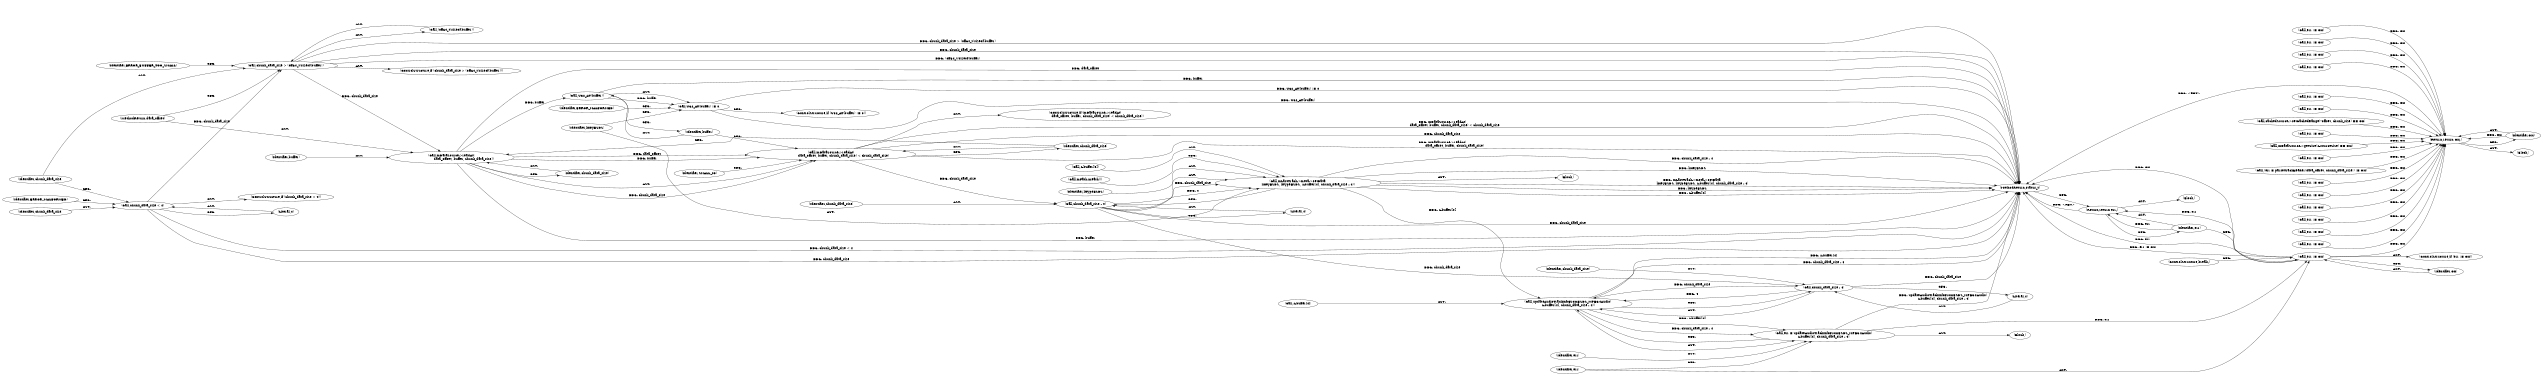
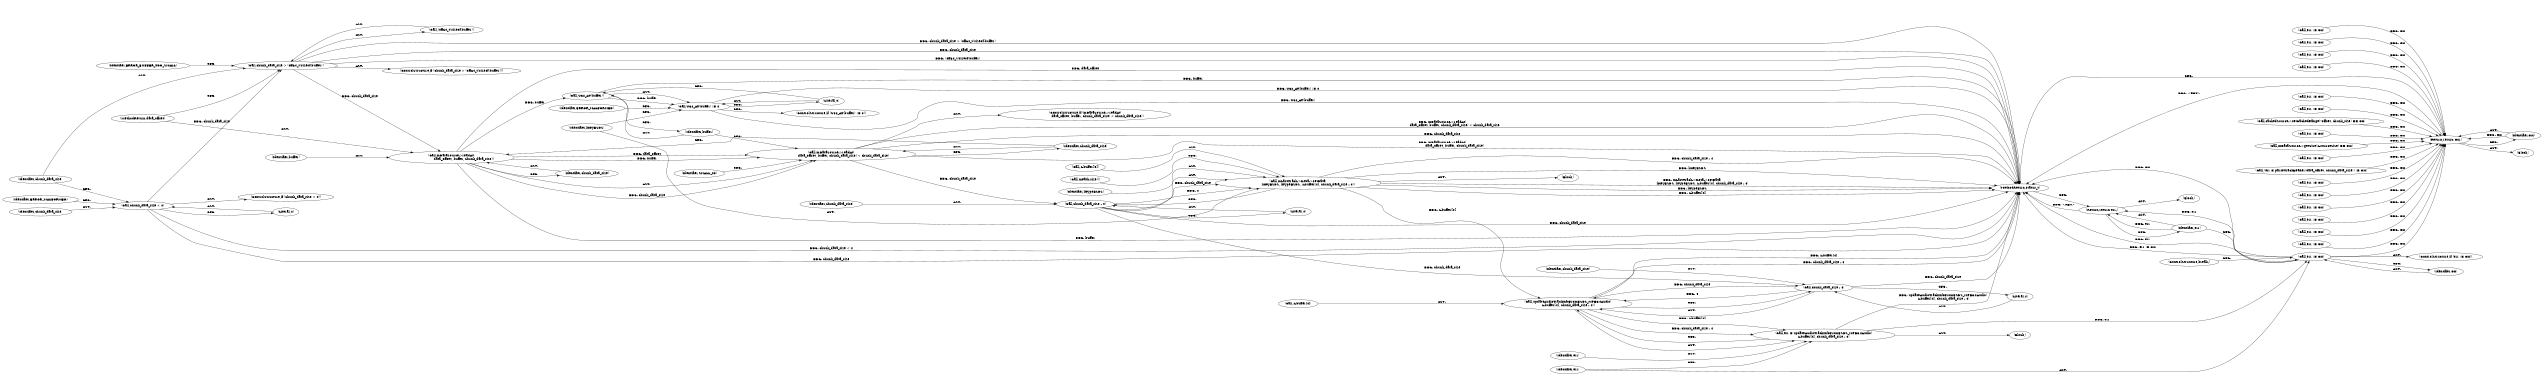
none -> (2207, 78)
none -> (831, 101)
(1085, 180) -> (1085, 180)
